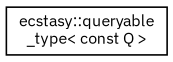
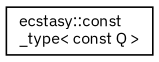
(87, 31) -> (80, 31)
